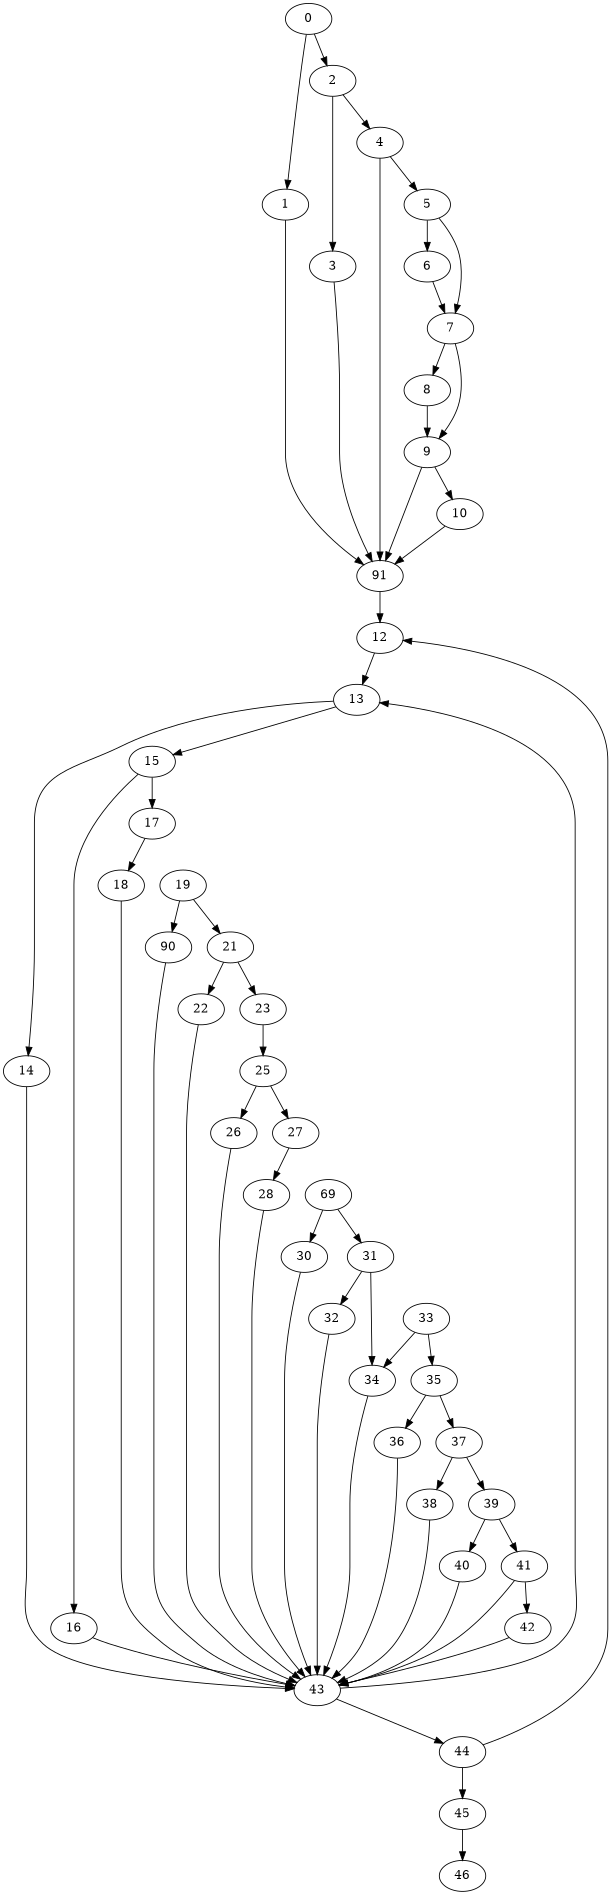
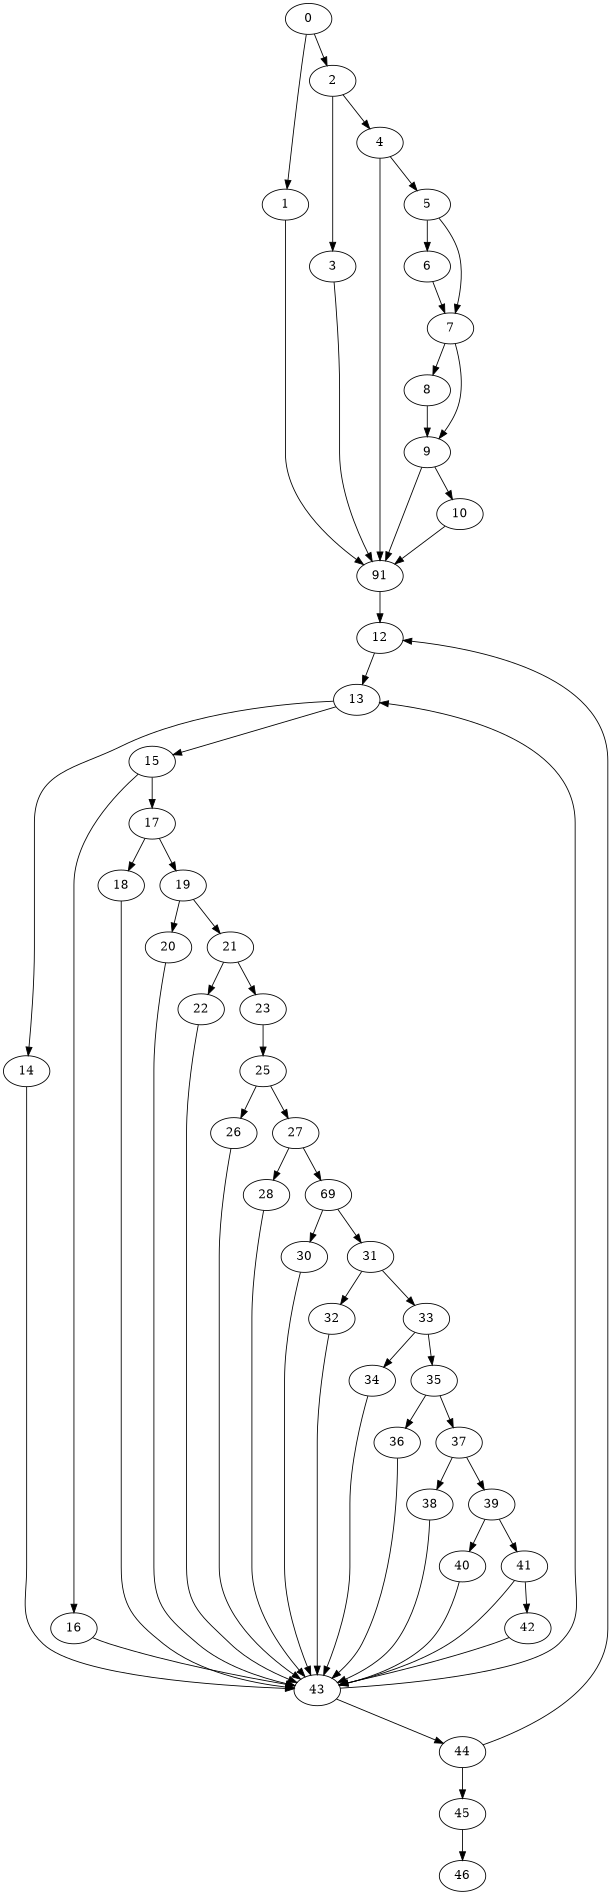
none -> (166, 851)
(169, 947) -> (169, 947)
none -> (310, 1160)
(371, 1314) -> (396, 1285)
